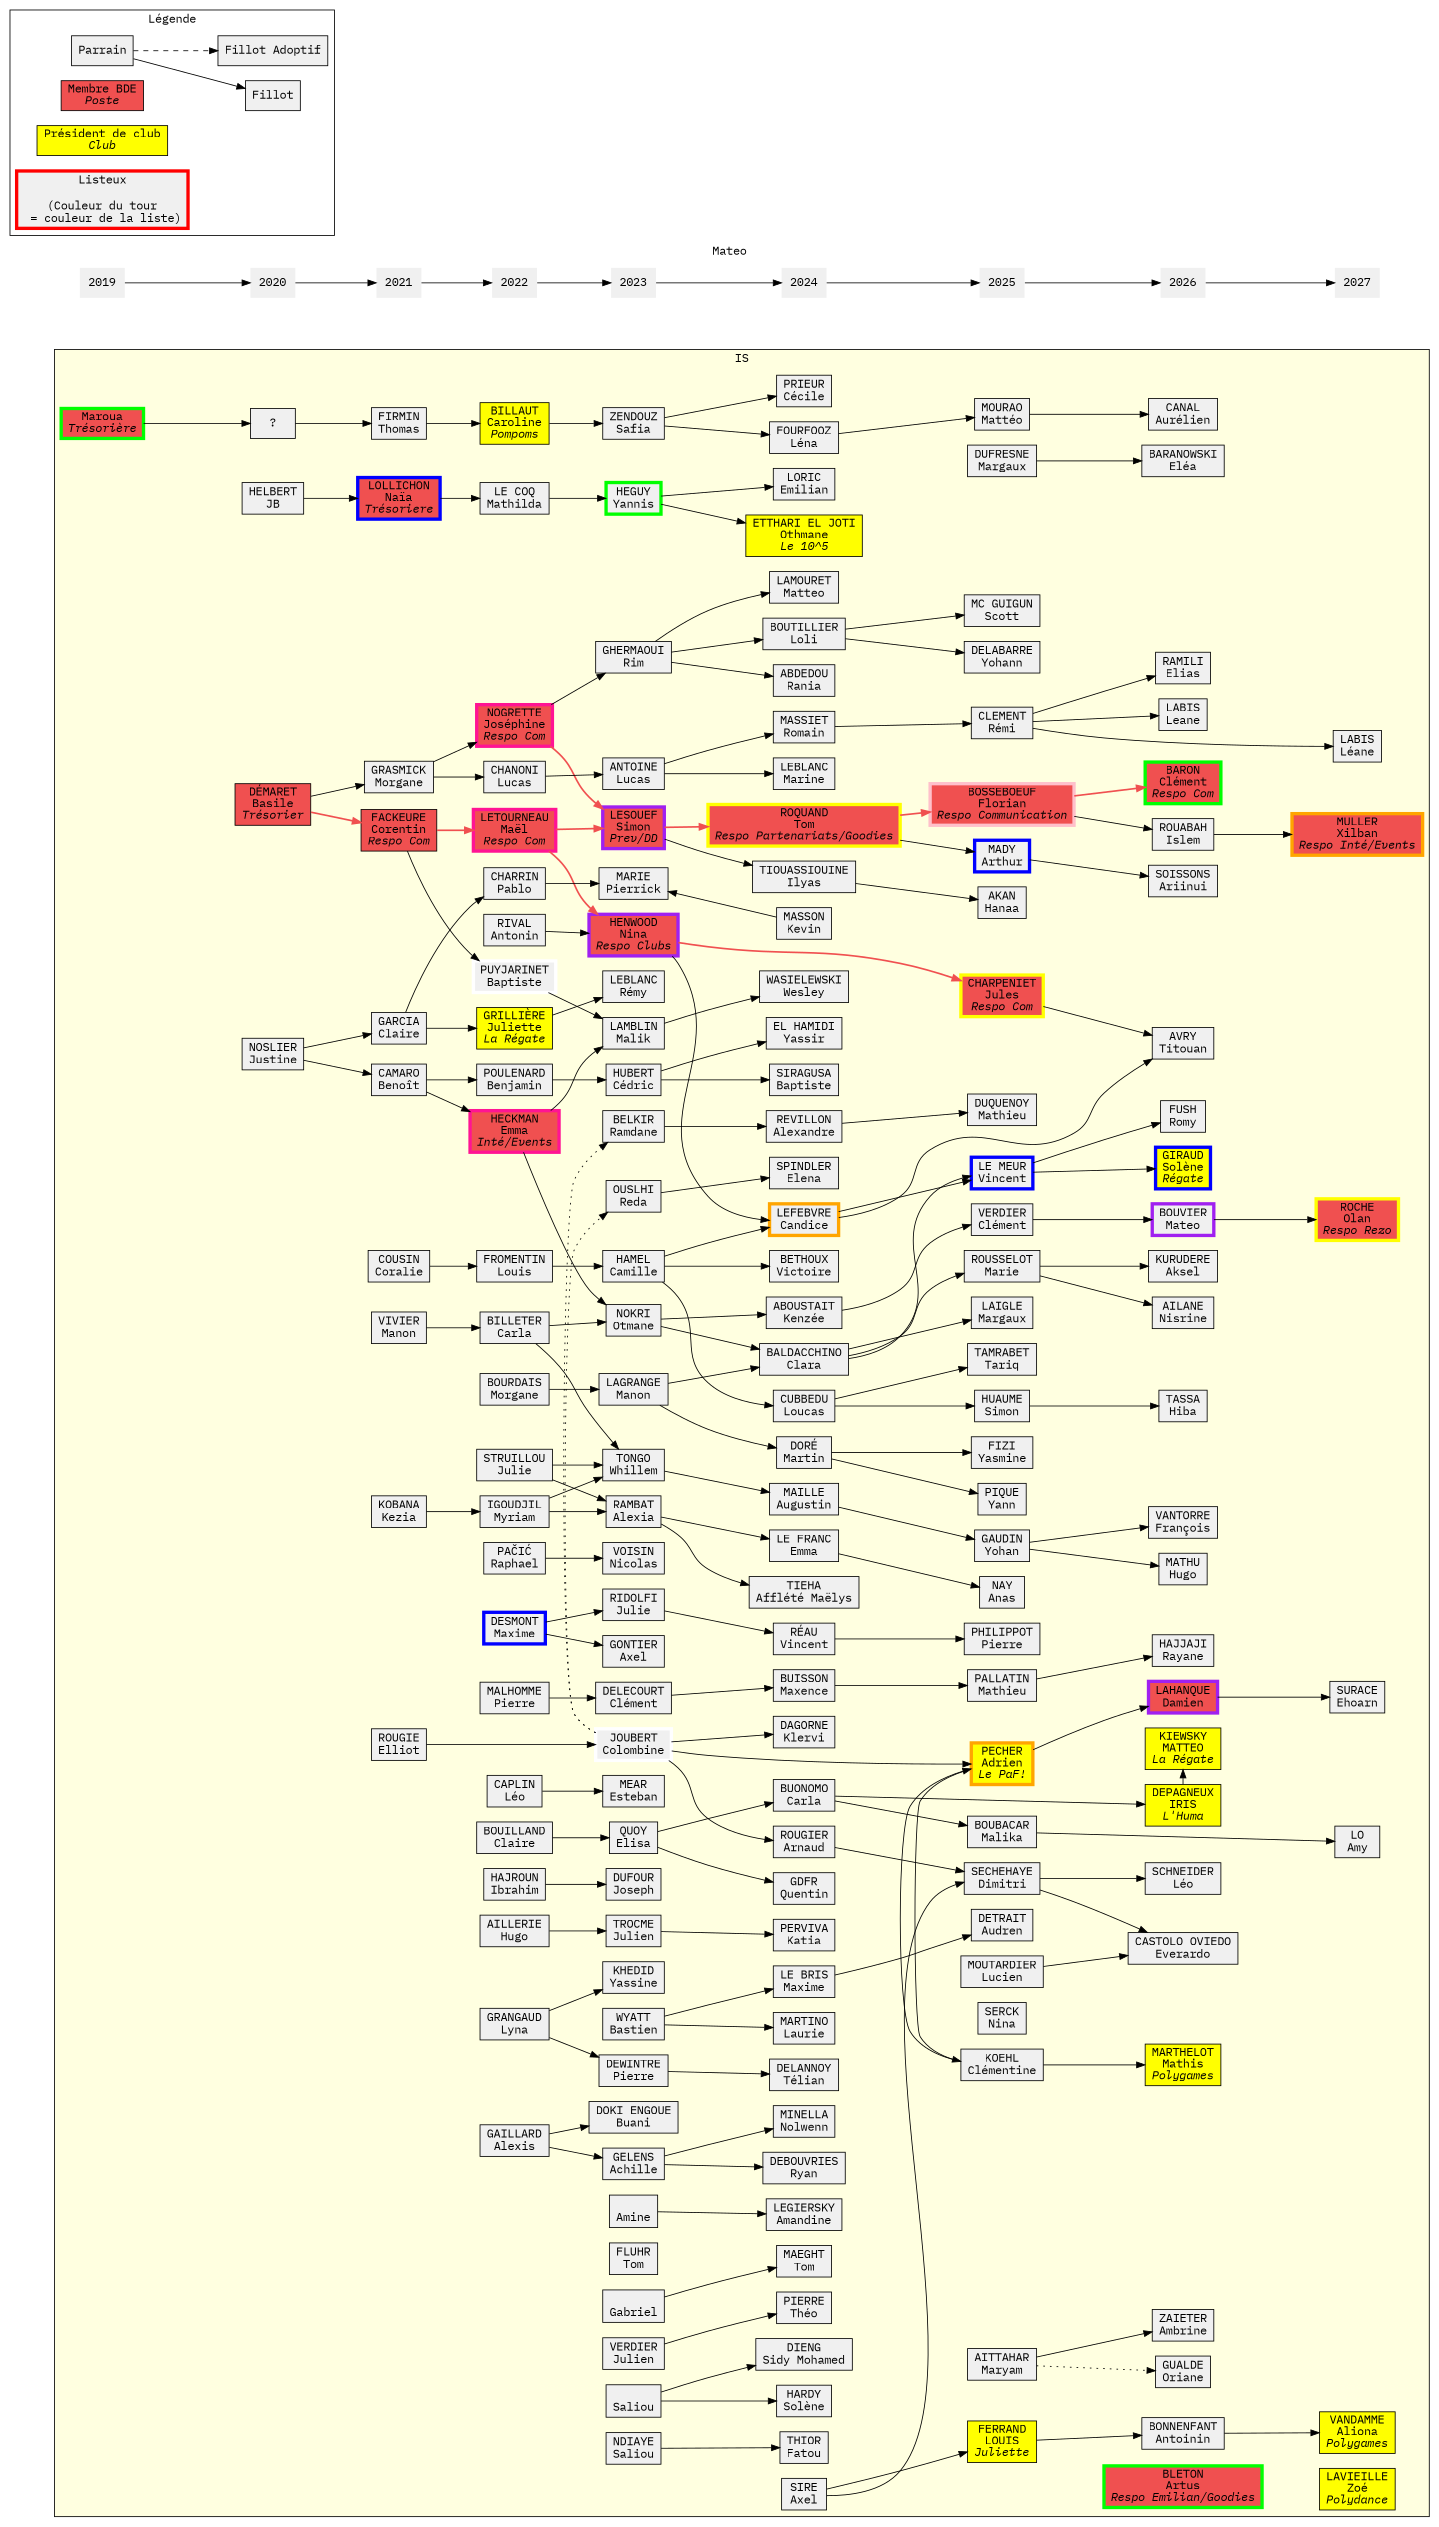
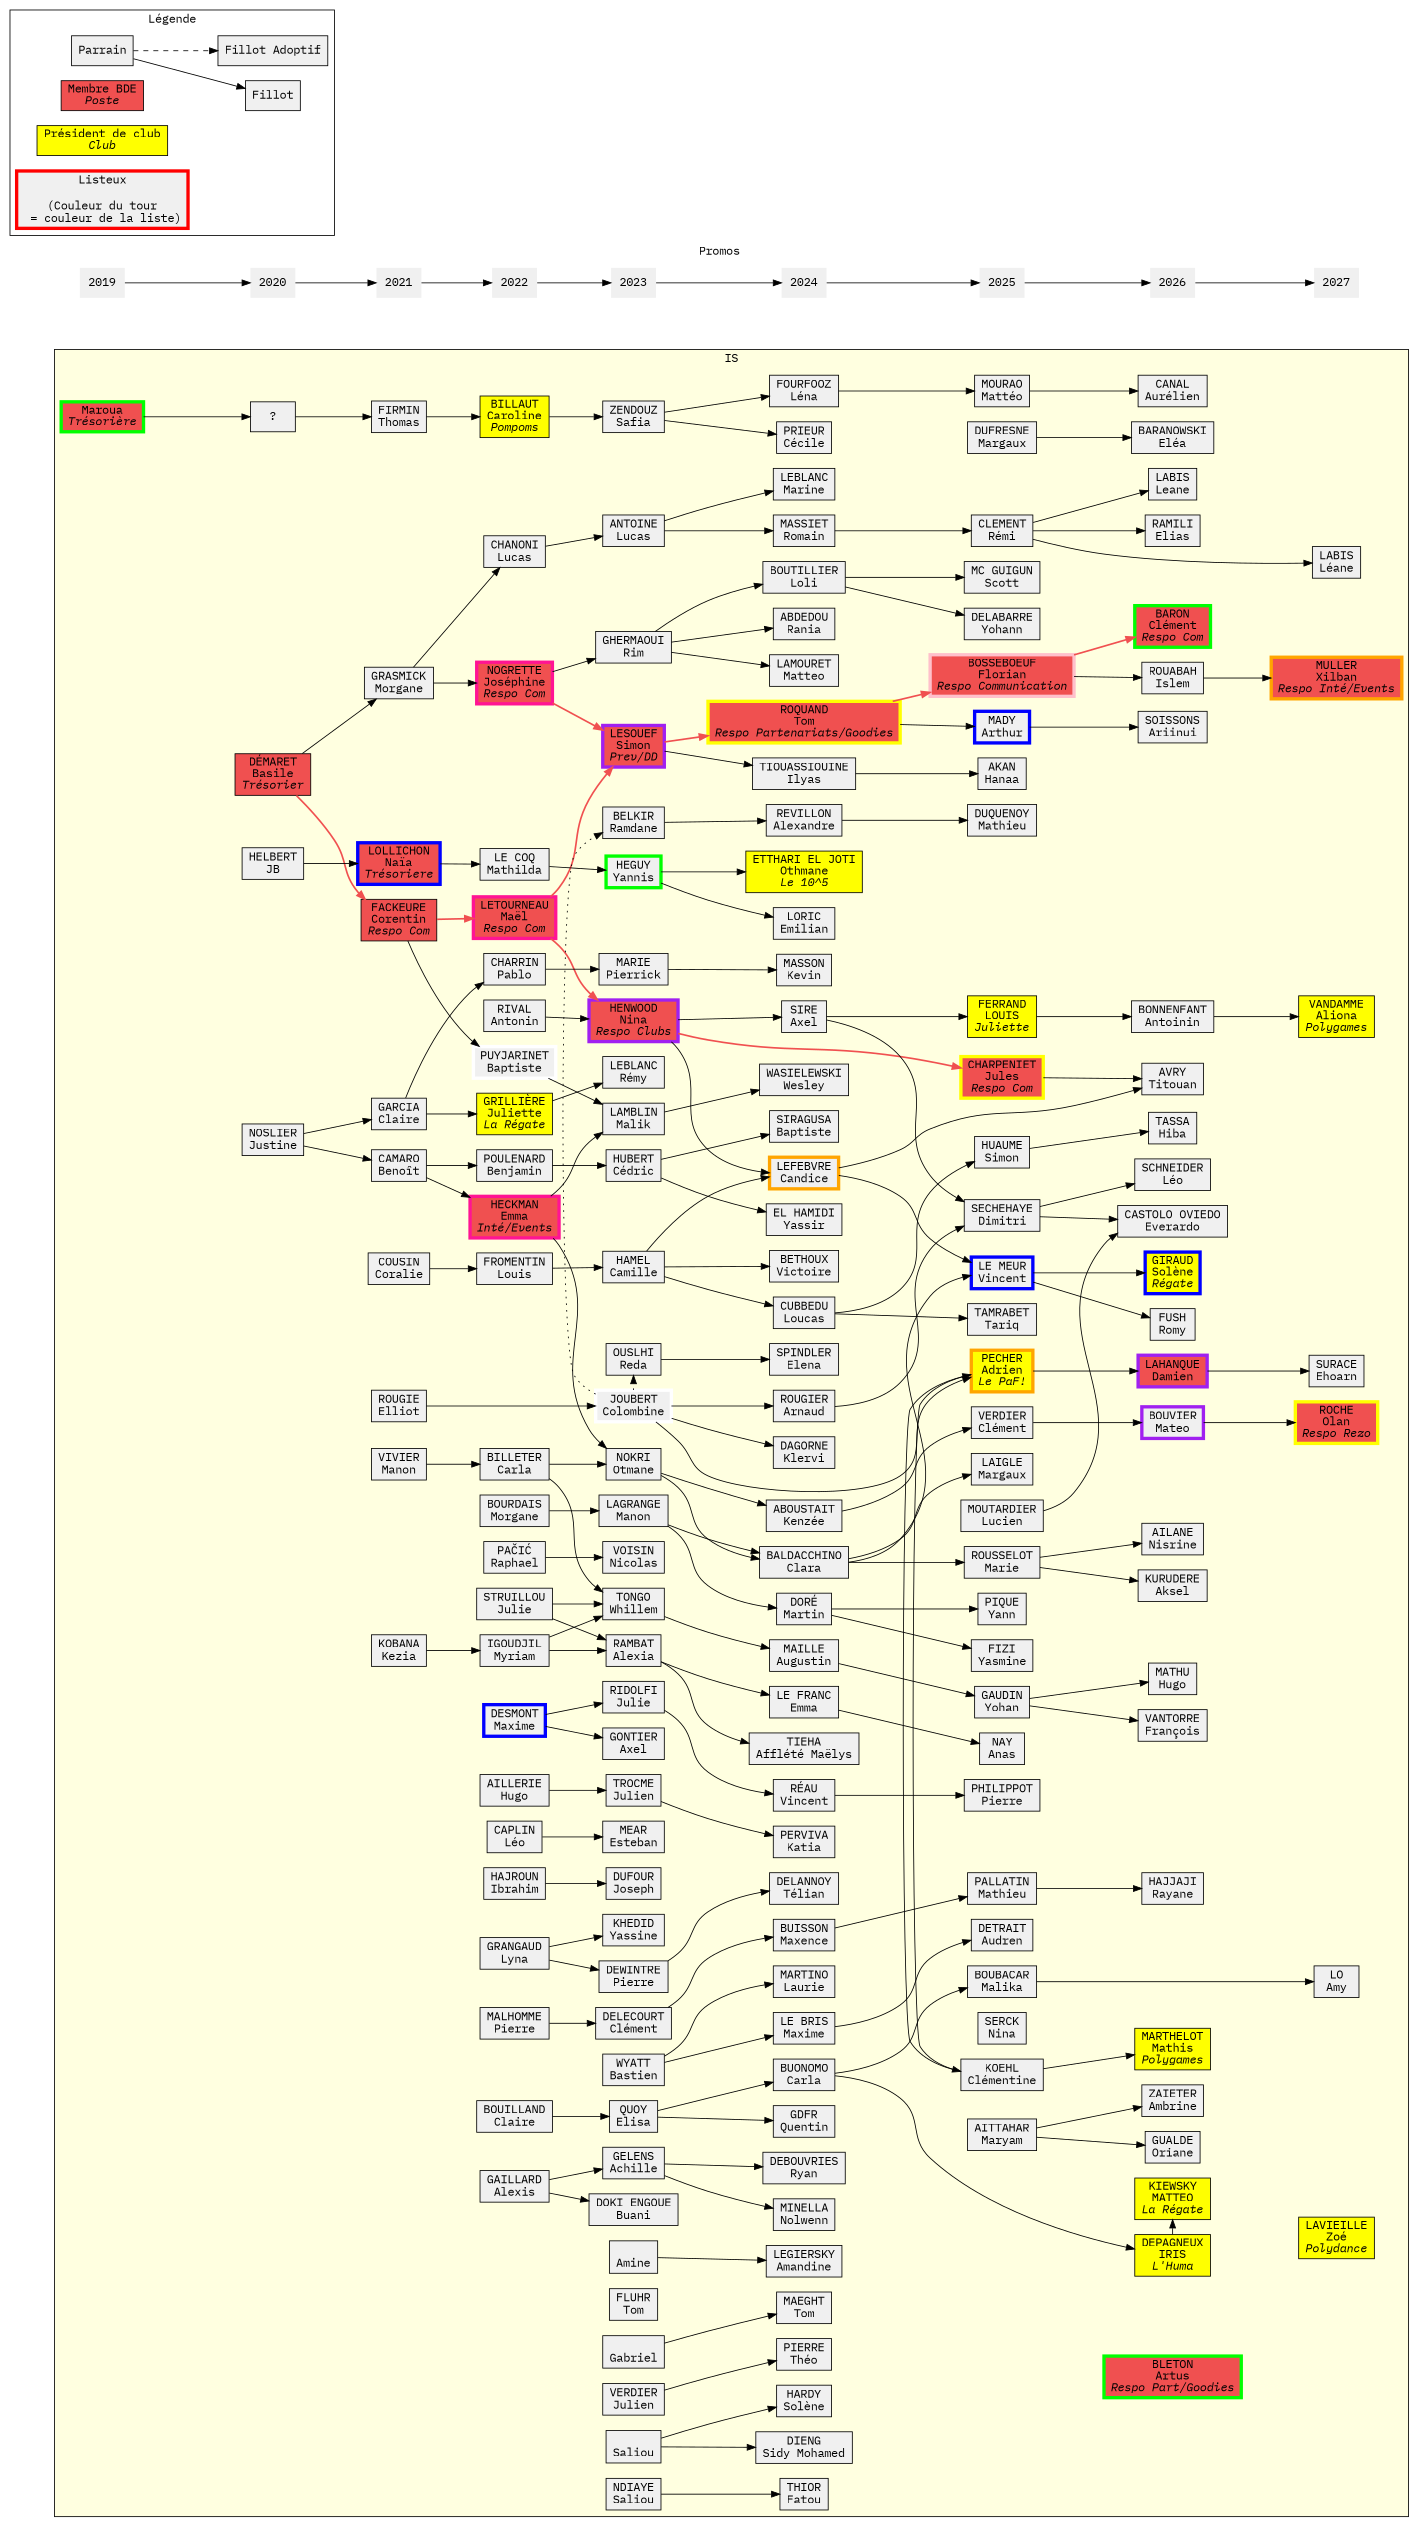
(730, 252) -> (719, 252)
(726, 905) -> (718, 970)
none -> (726, 1019)
(1092, 2368) -> (1087, 2141)
(1183, 2497) -> (1173, 2388)
